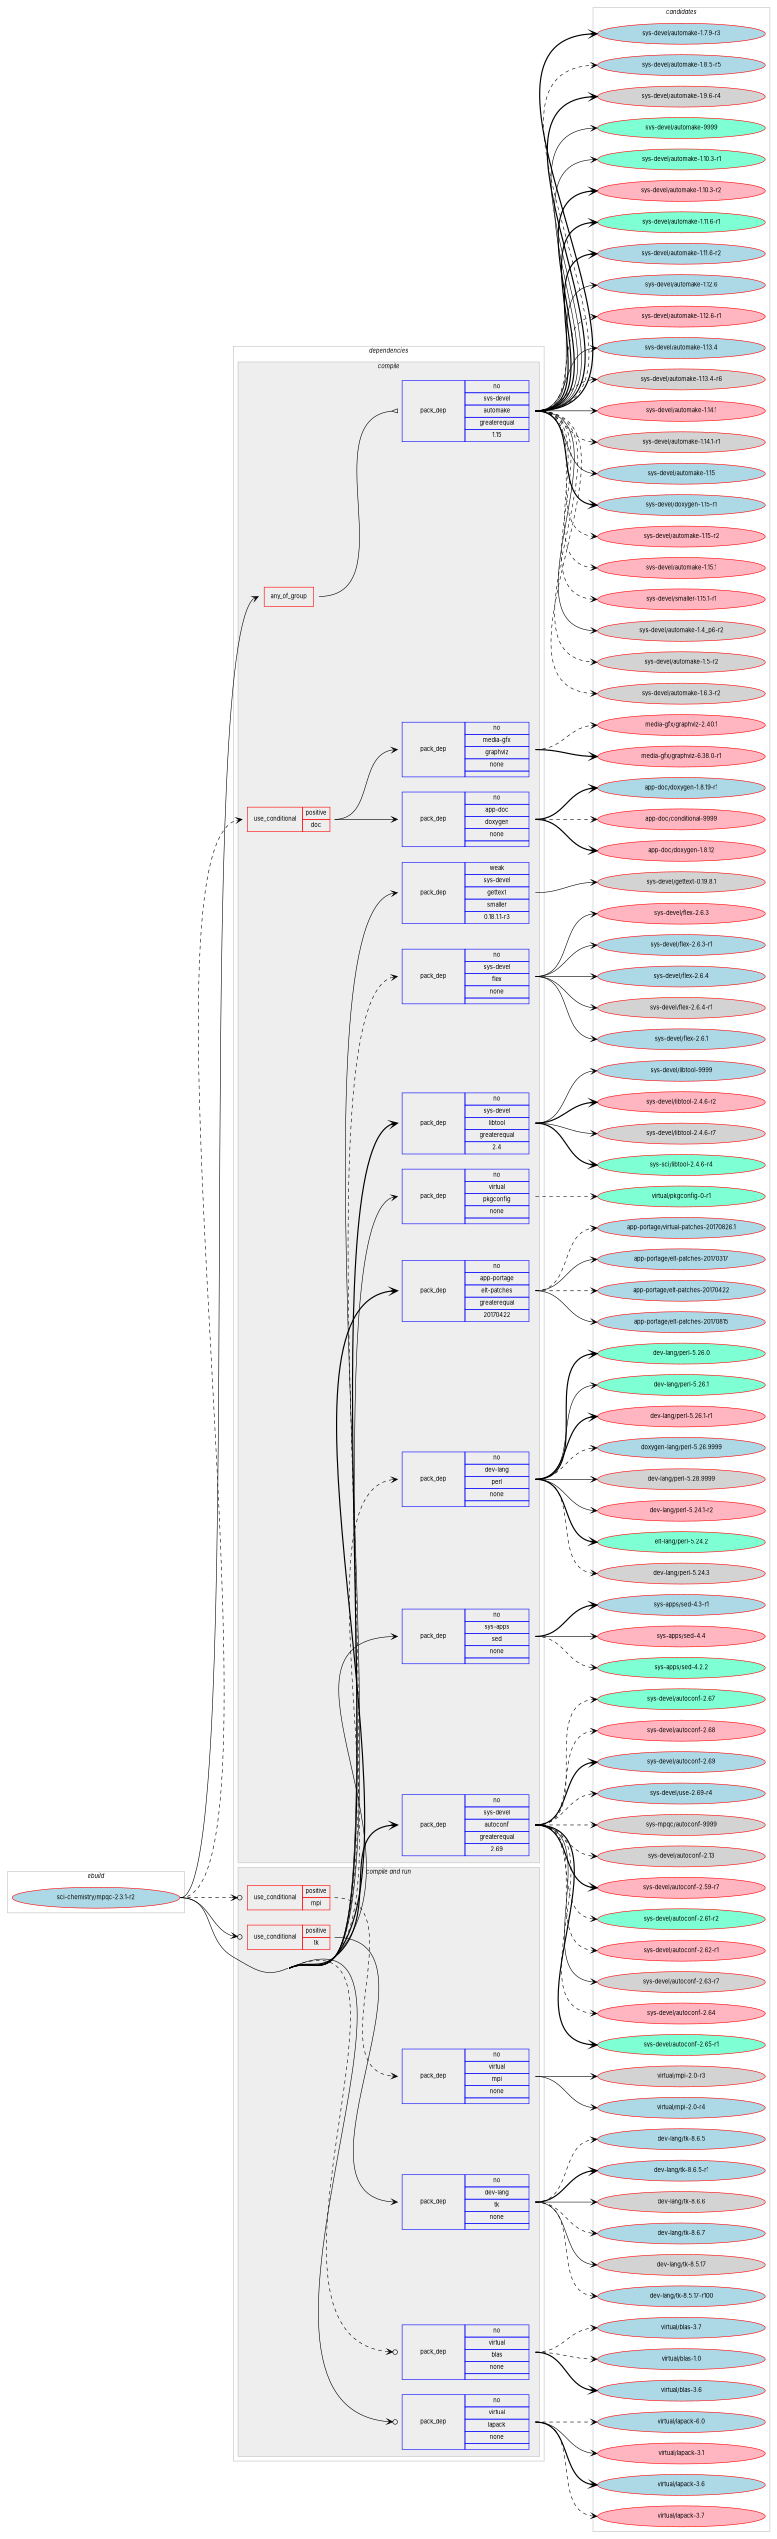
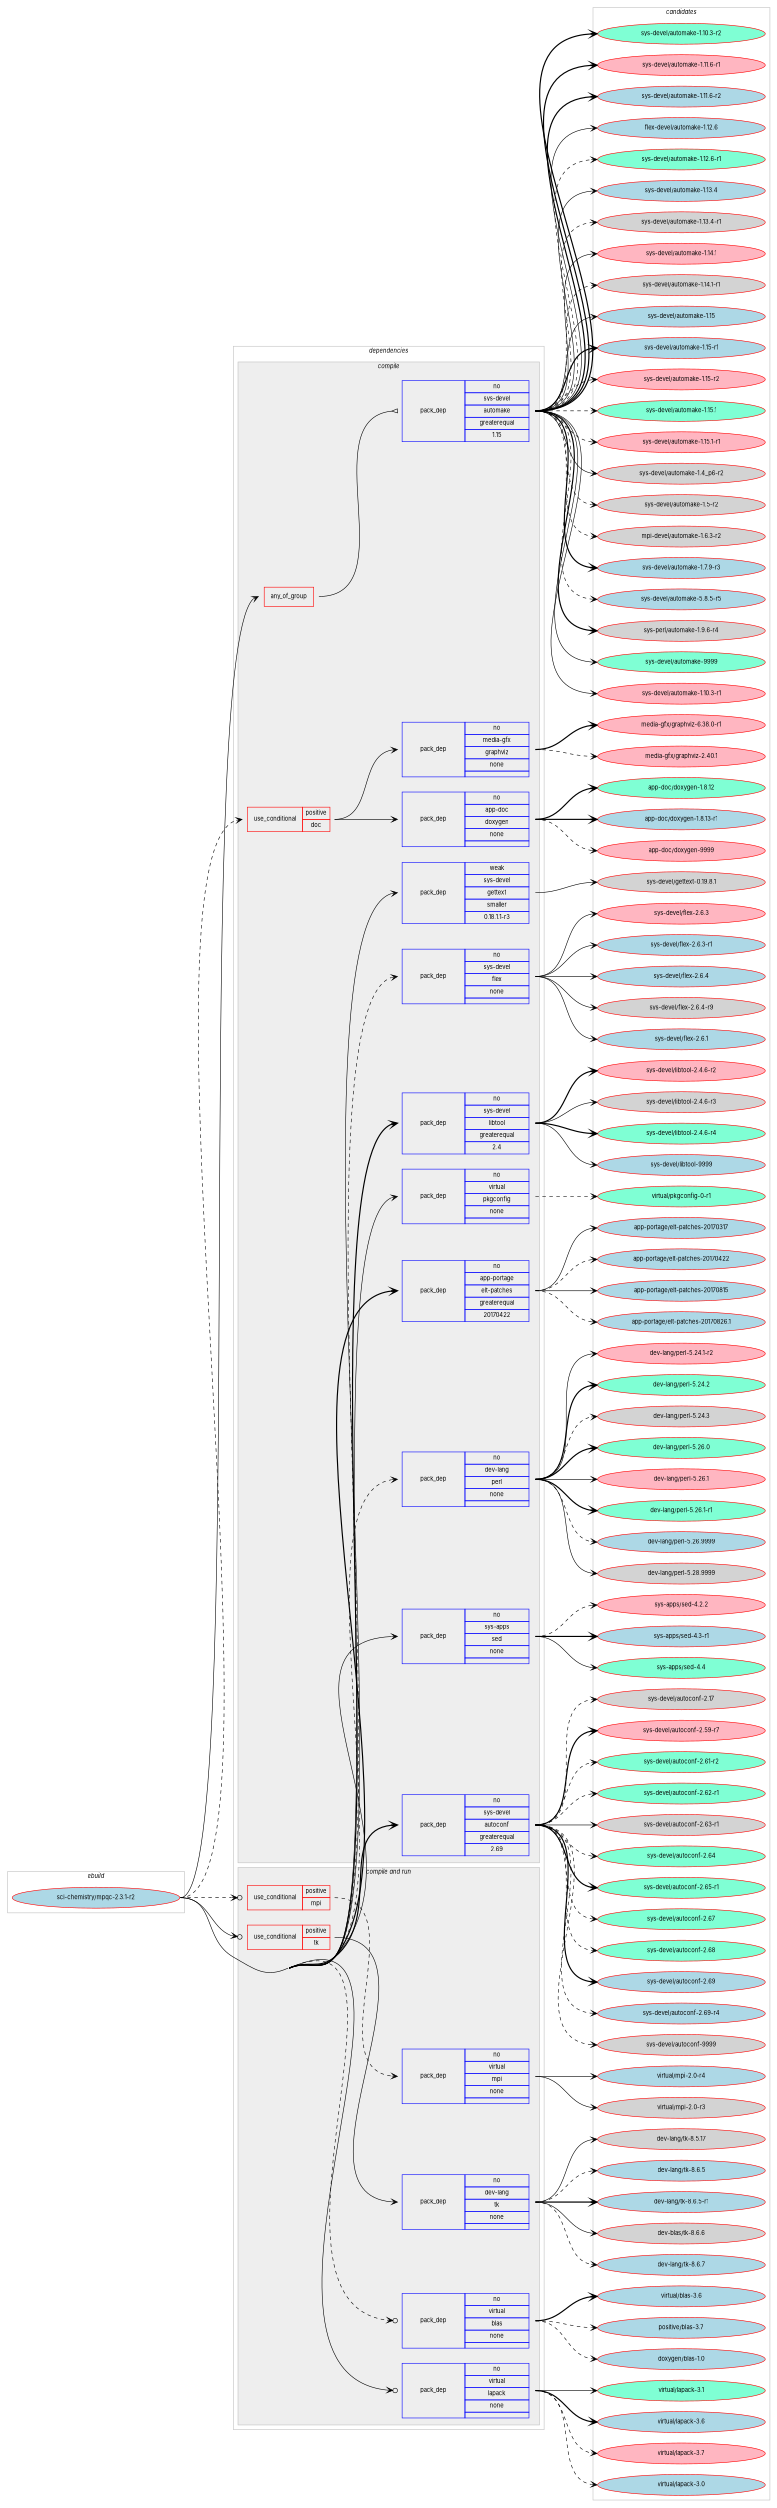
(681, 65) -> (681, 599)
(681, 97) -> (681, 631)
(681, 159) -> (681, 694)
(681, 191) -> (681, 34)
(681, 222) -> (681, 65)
(681, 285) -> (681, 128)
(681, 317) -> (681, 159)
(681, 379) -> (681, 222)
(681, 505) -> (681, 348)
(681, 568) -> (681, 411)
(681, 599) -> (681, 442)
(681, 694) -> (681, 537)
(681, 788) -> (681, 819)
(681, 819) -> (681, 851)
(681, 851) -> (681, 788)
(681, 1008) -> (681, 1008)
(681, 1134) -> (681, 1102)
(681, 1165) -> (681, 1134)
(681, 1228) -> (681, 1322)
(681, 1385) -> (681, 1479)
(681, 1416) -> (681, 1511)
(681, 1448) -> (681, 1542)
(681, 1542) -> (681, 1385)
(681, 1636) -> (681, 1668)
(681, 1668) -> (681, 1605)
(681, 1731) -> (681, 1951)
(681, 1794) -> (681, 2014)
(681, 1825) -> (681, 2045)
(681, 1856) -> (681, 1699)
(681, 1951) -> (681, 1794)
(681, 1982) -> (681, 1825)
(681, 2014) -> (681, 1856)
(681, 2202) -> (681, 2234)
(681, 2296) -> none
(681, 2328) -> (681, 2328)
(681, 2359) -> (681, 2359)
(681, 2422) -> (681, 2485)
(681, 2453) -> (681, 2391)
